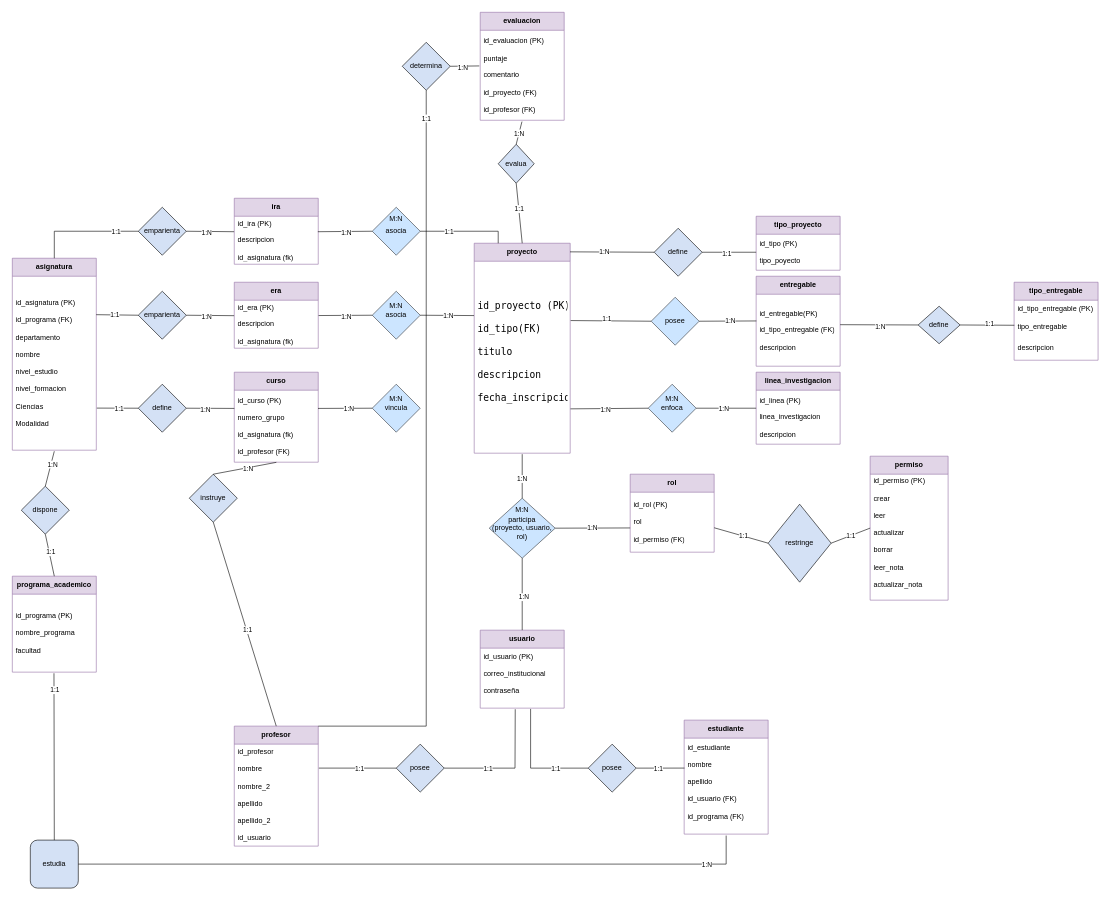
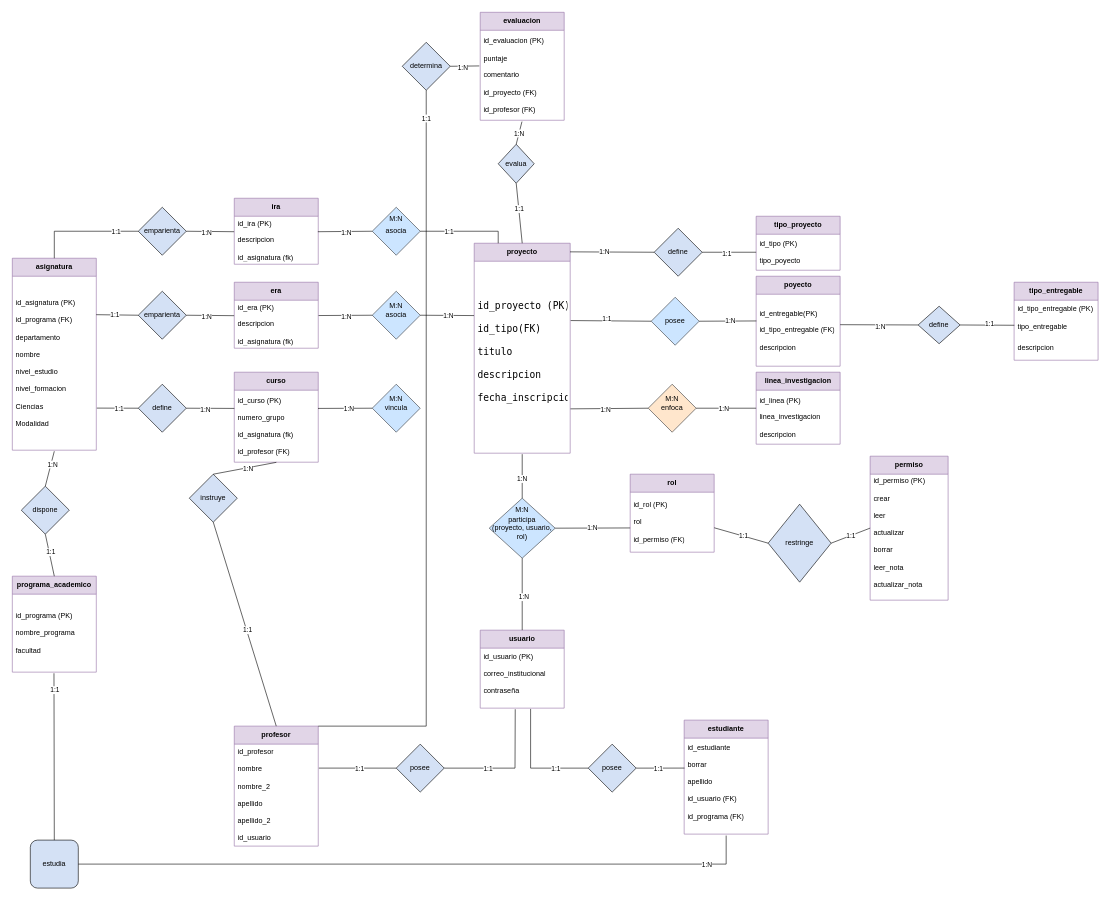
(798, 285) -> (798, 285)
(672, 408) -> (672, 408)
(718, 786) -> (718, 786)
